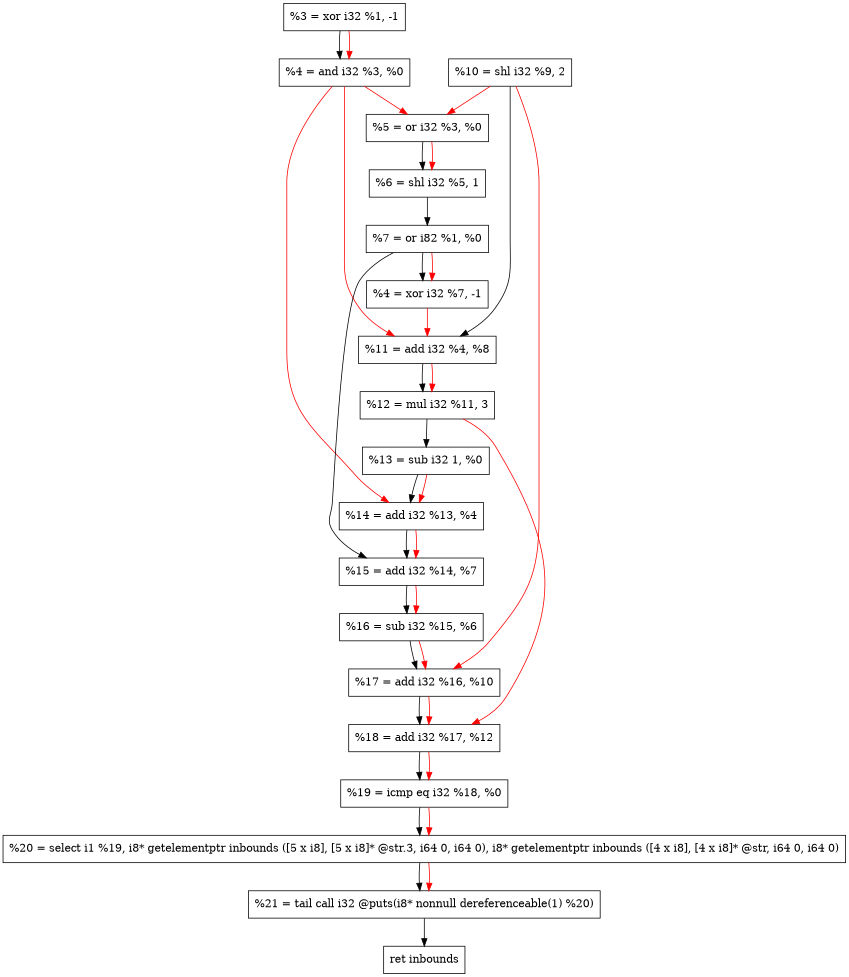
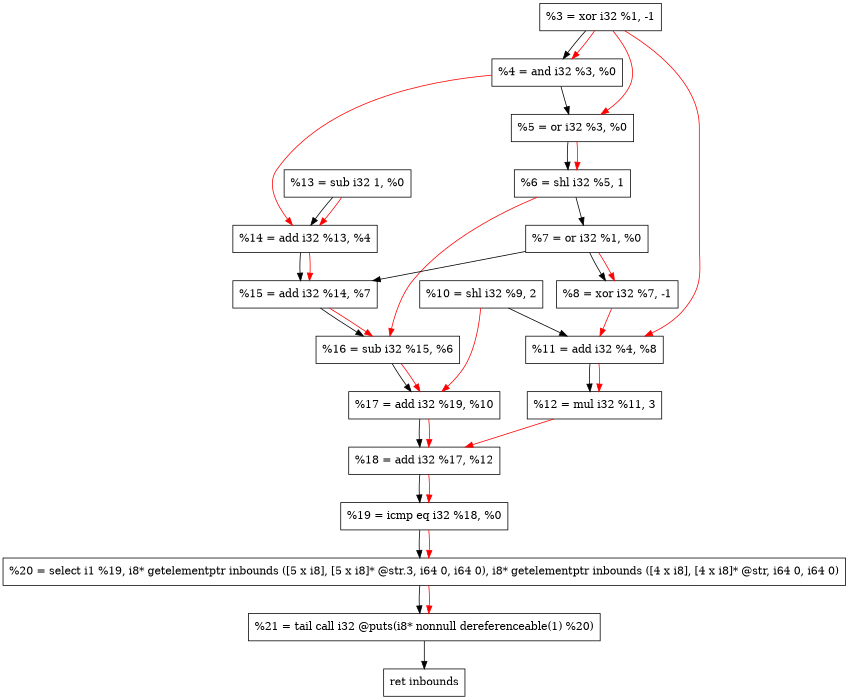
(383, 98) -> (564, 97)
(472, 98) -> (633, 73)
(345, 218) -> (699, 177)
(427, 239) -> (587, 239)
none -> (448, 247)
(427, 294) -> (617, 294)
(427, 429) -> none
(424, 683) -> (424, 405)
